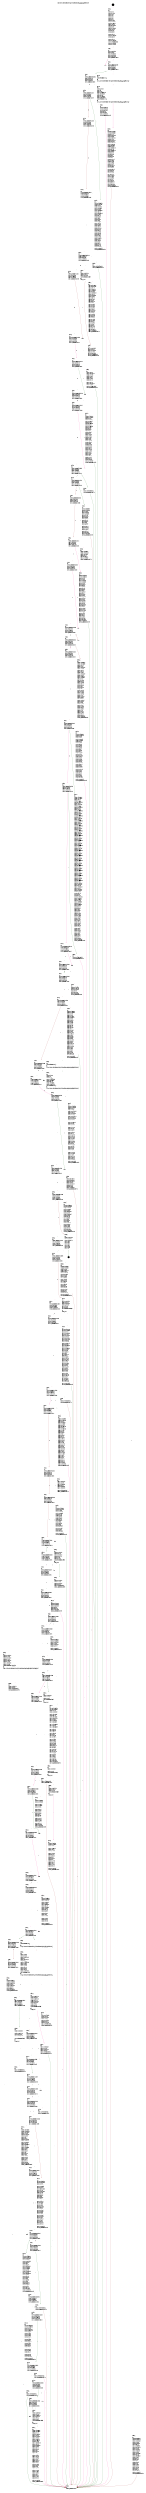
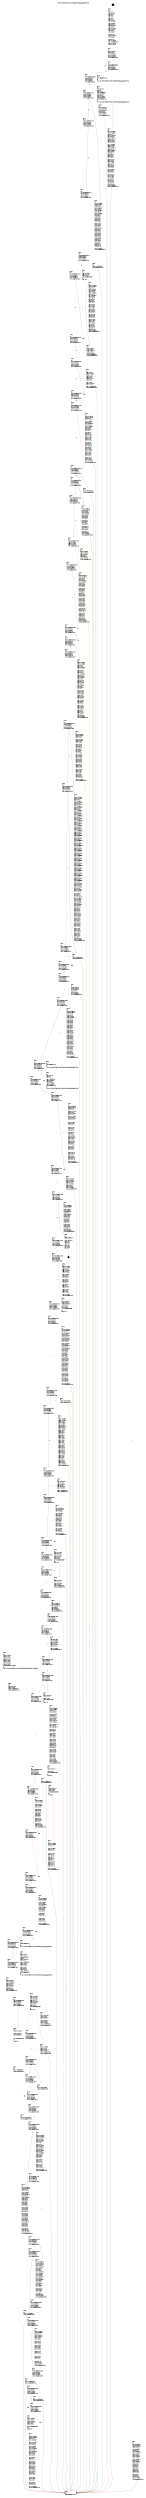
none -> (43, 2087)
